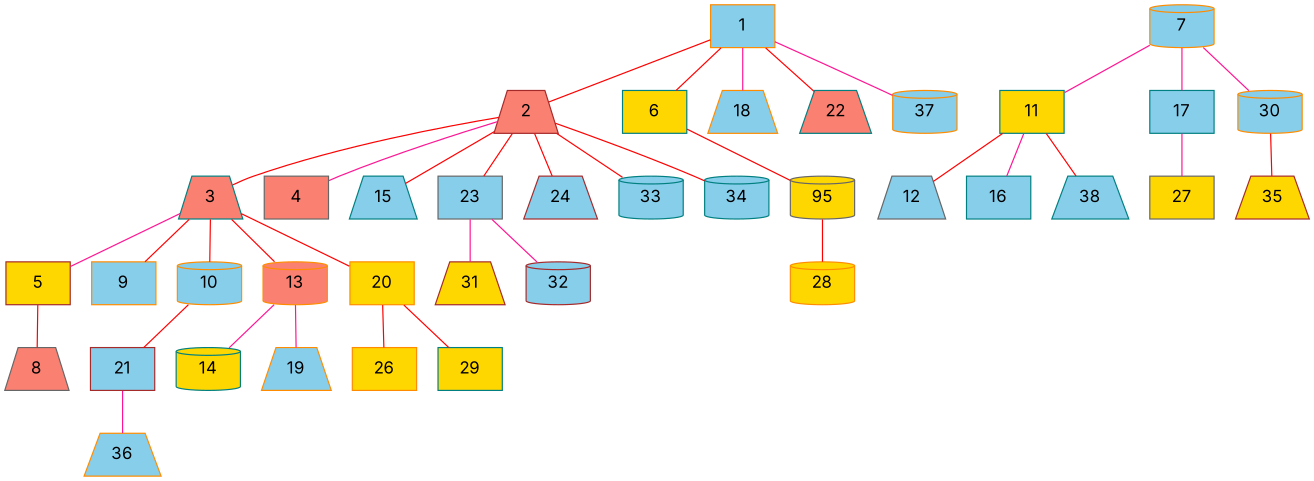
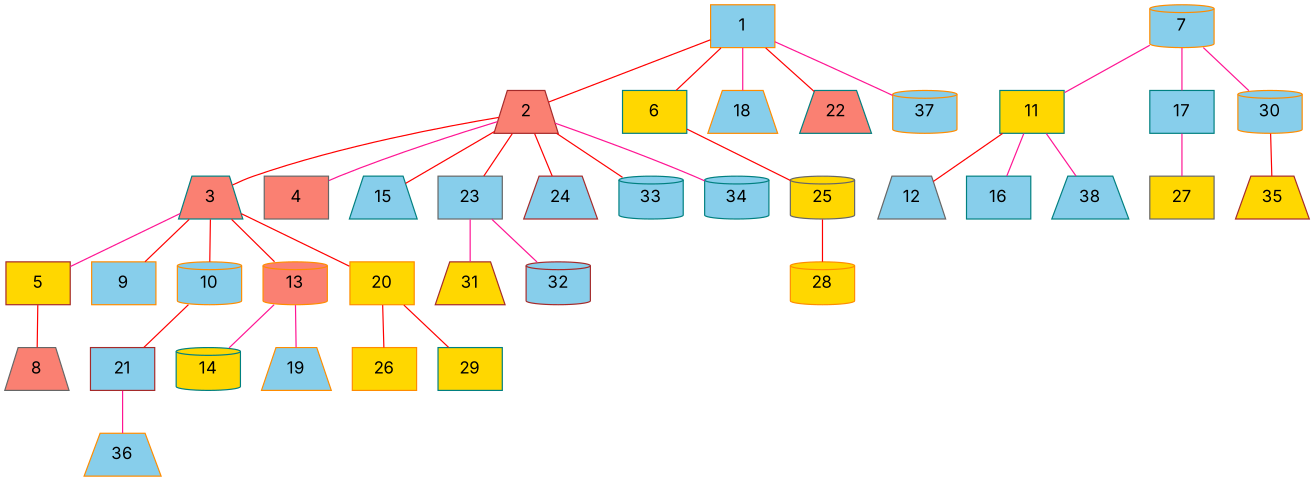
(630, 151) -> (630, 151)
(1061, 155) -> (1061, 155)
(822, 198) -> (822, 198)
